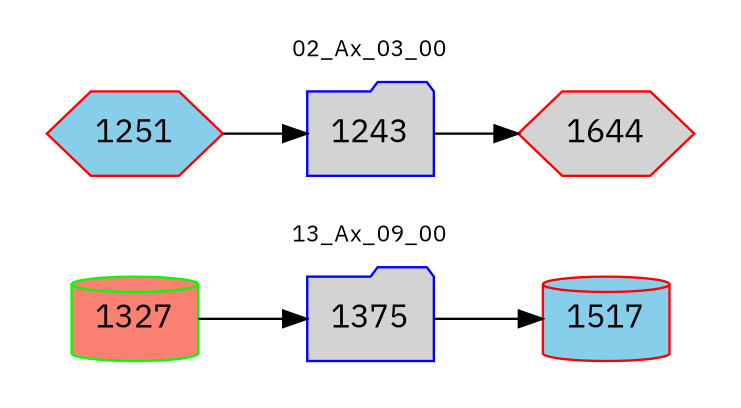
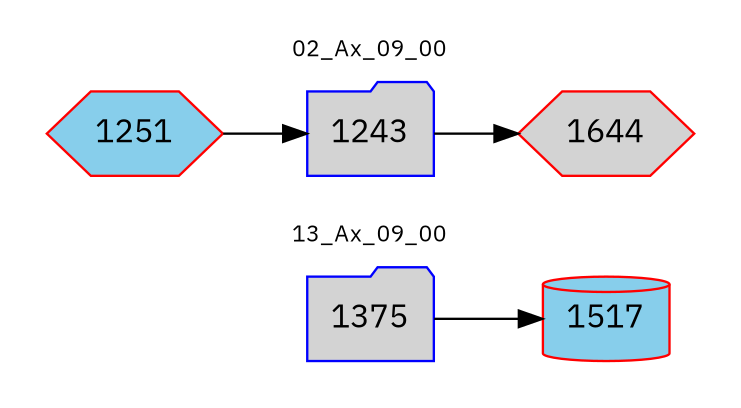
(371, 50) -> (371, 50)
(135, 319) -> none
